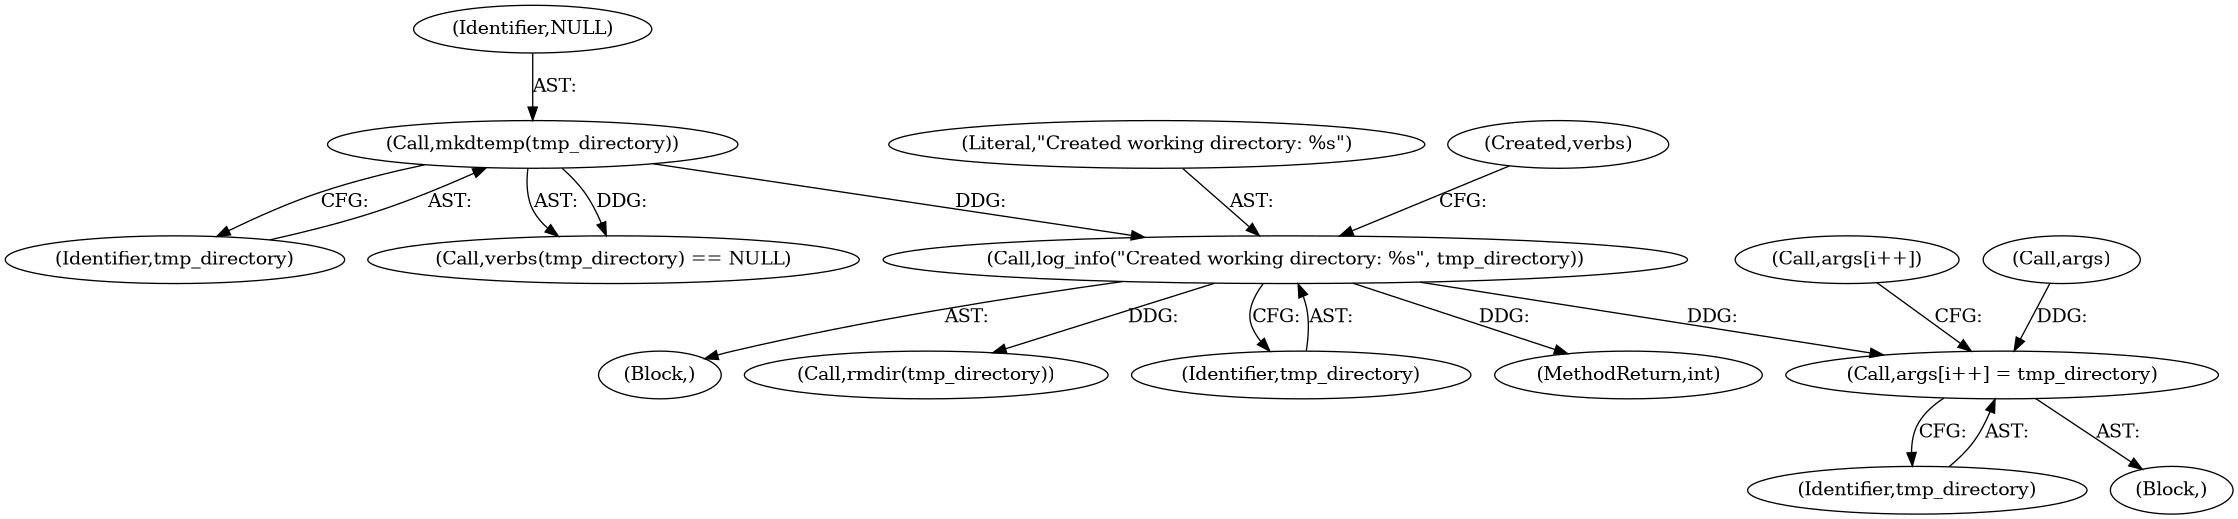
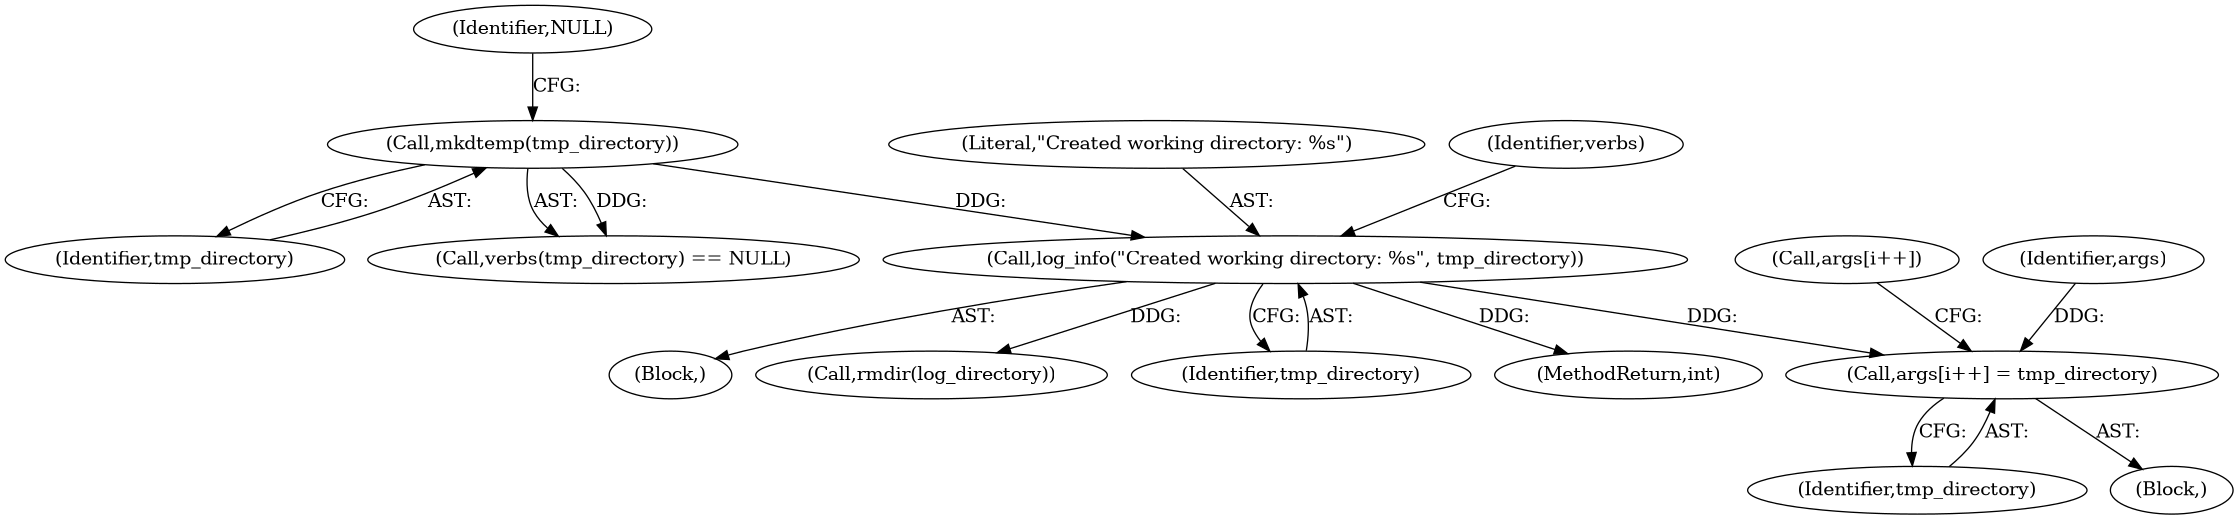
(558, 87) -> (560, 87)
(1558, 144) -> (1566, 144)
(2062, 260) -> (2094, 260)
(926, 375) -> (932, 375)
